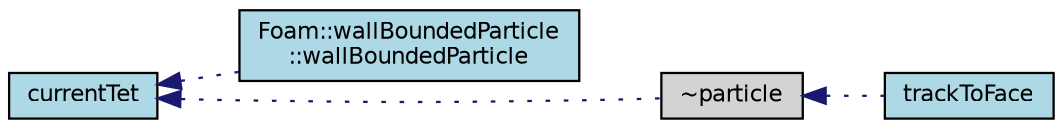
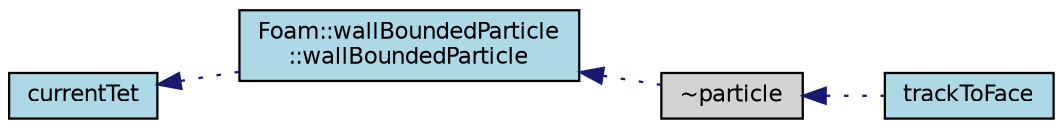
(421, 102) -> (632, 80)
